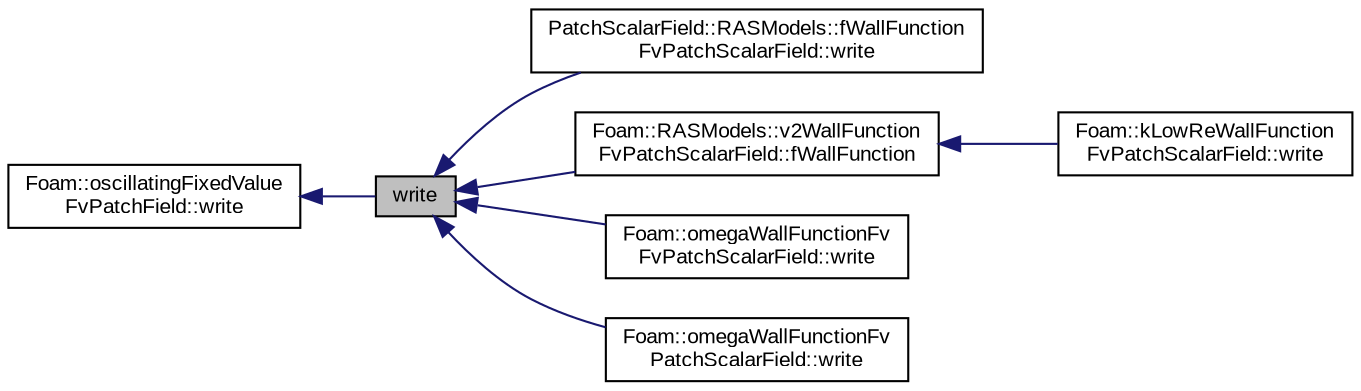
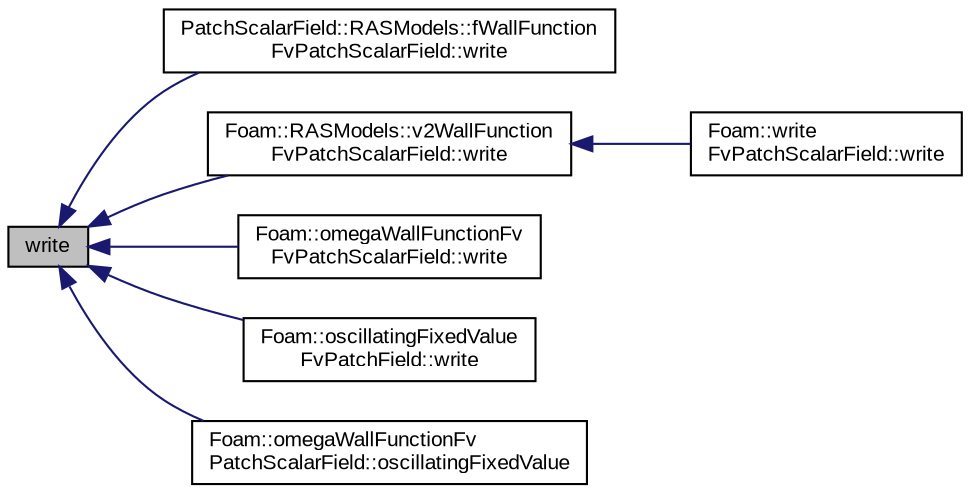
(757, 144) -> (390, 144)
(1205, 144) -> (826, 144)
(349, 196) -> (175, 301)
(757, 350) -> (390, 453)
